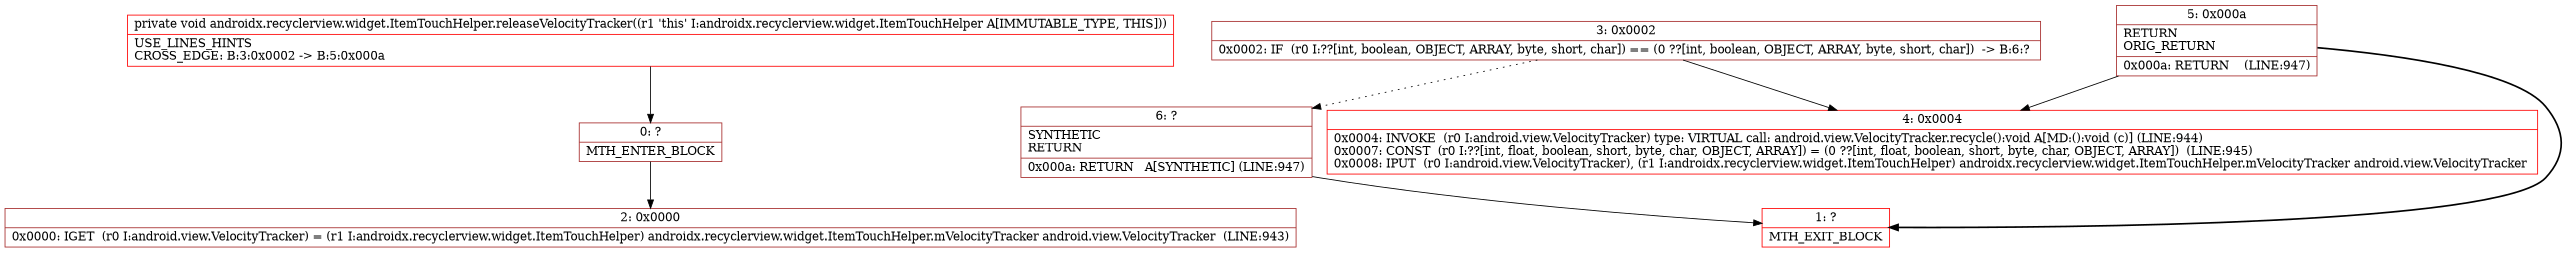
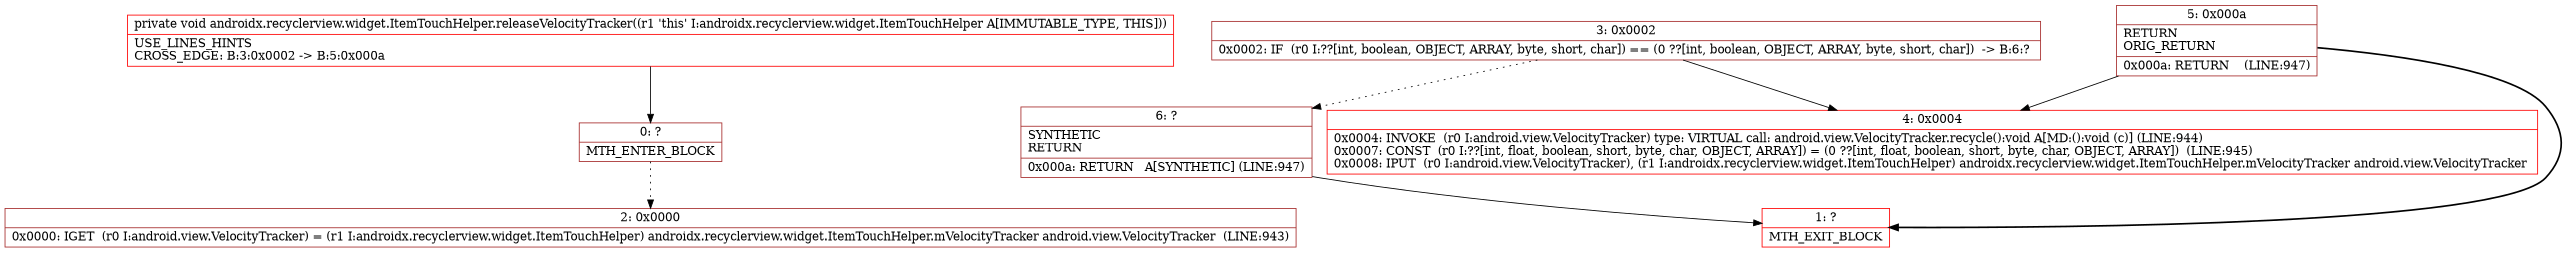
(651, 181) -> (651, 181)
